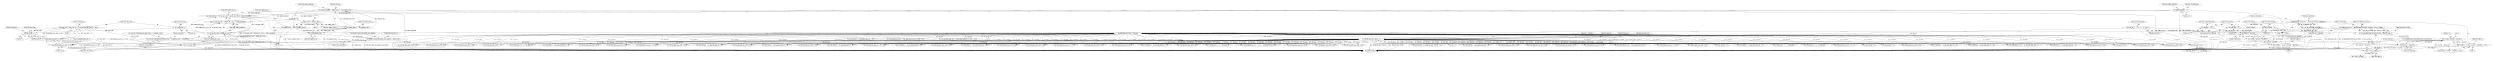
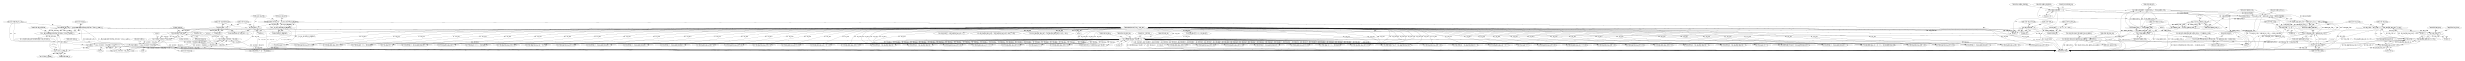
none -> (682, 29)
(1504, 42) -> (1082, 42)
(1579, 44) -> (1168, 38)
